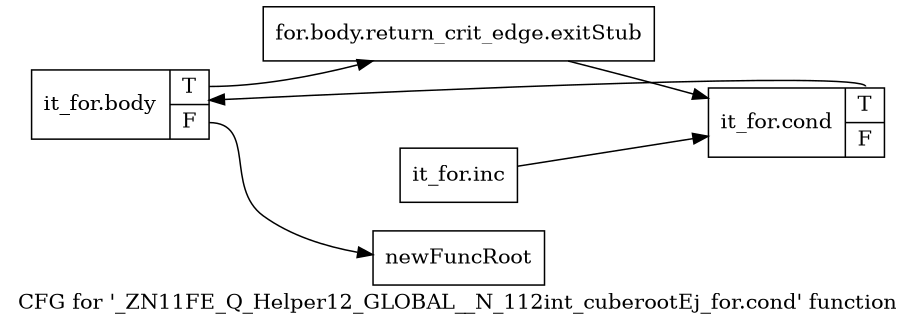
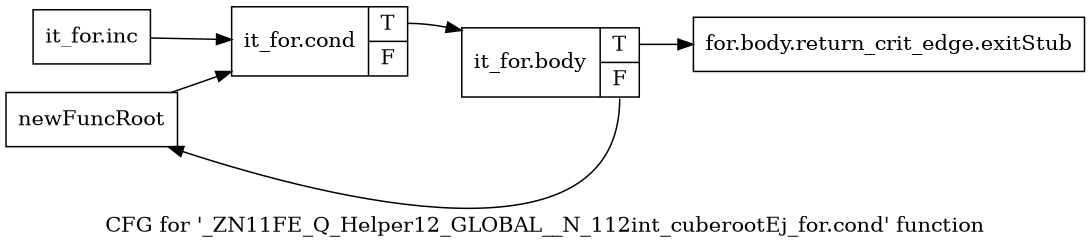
(618, 74) -> (194, 85)
